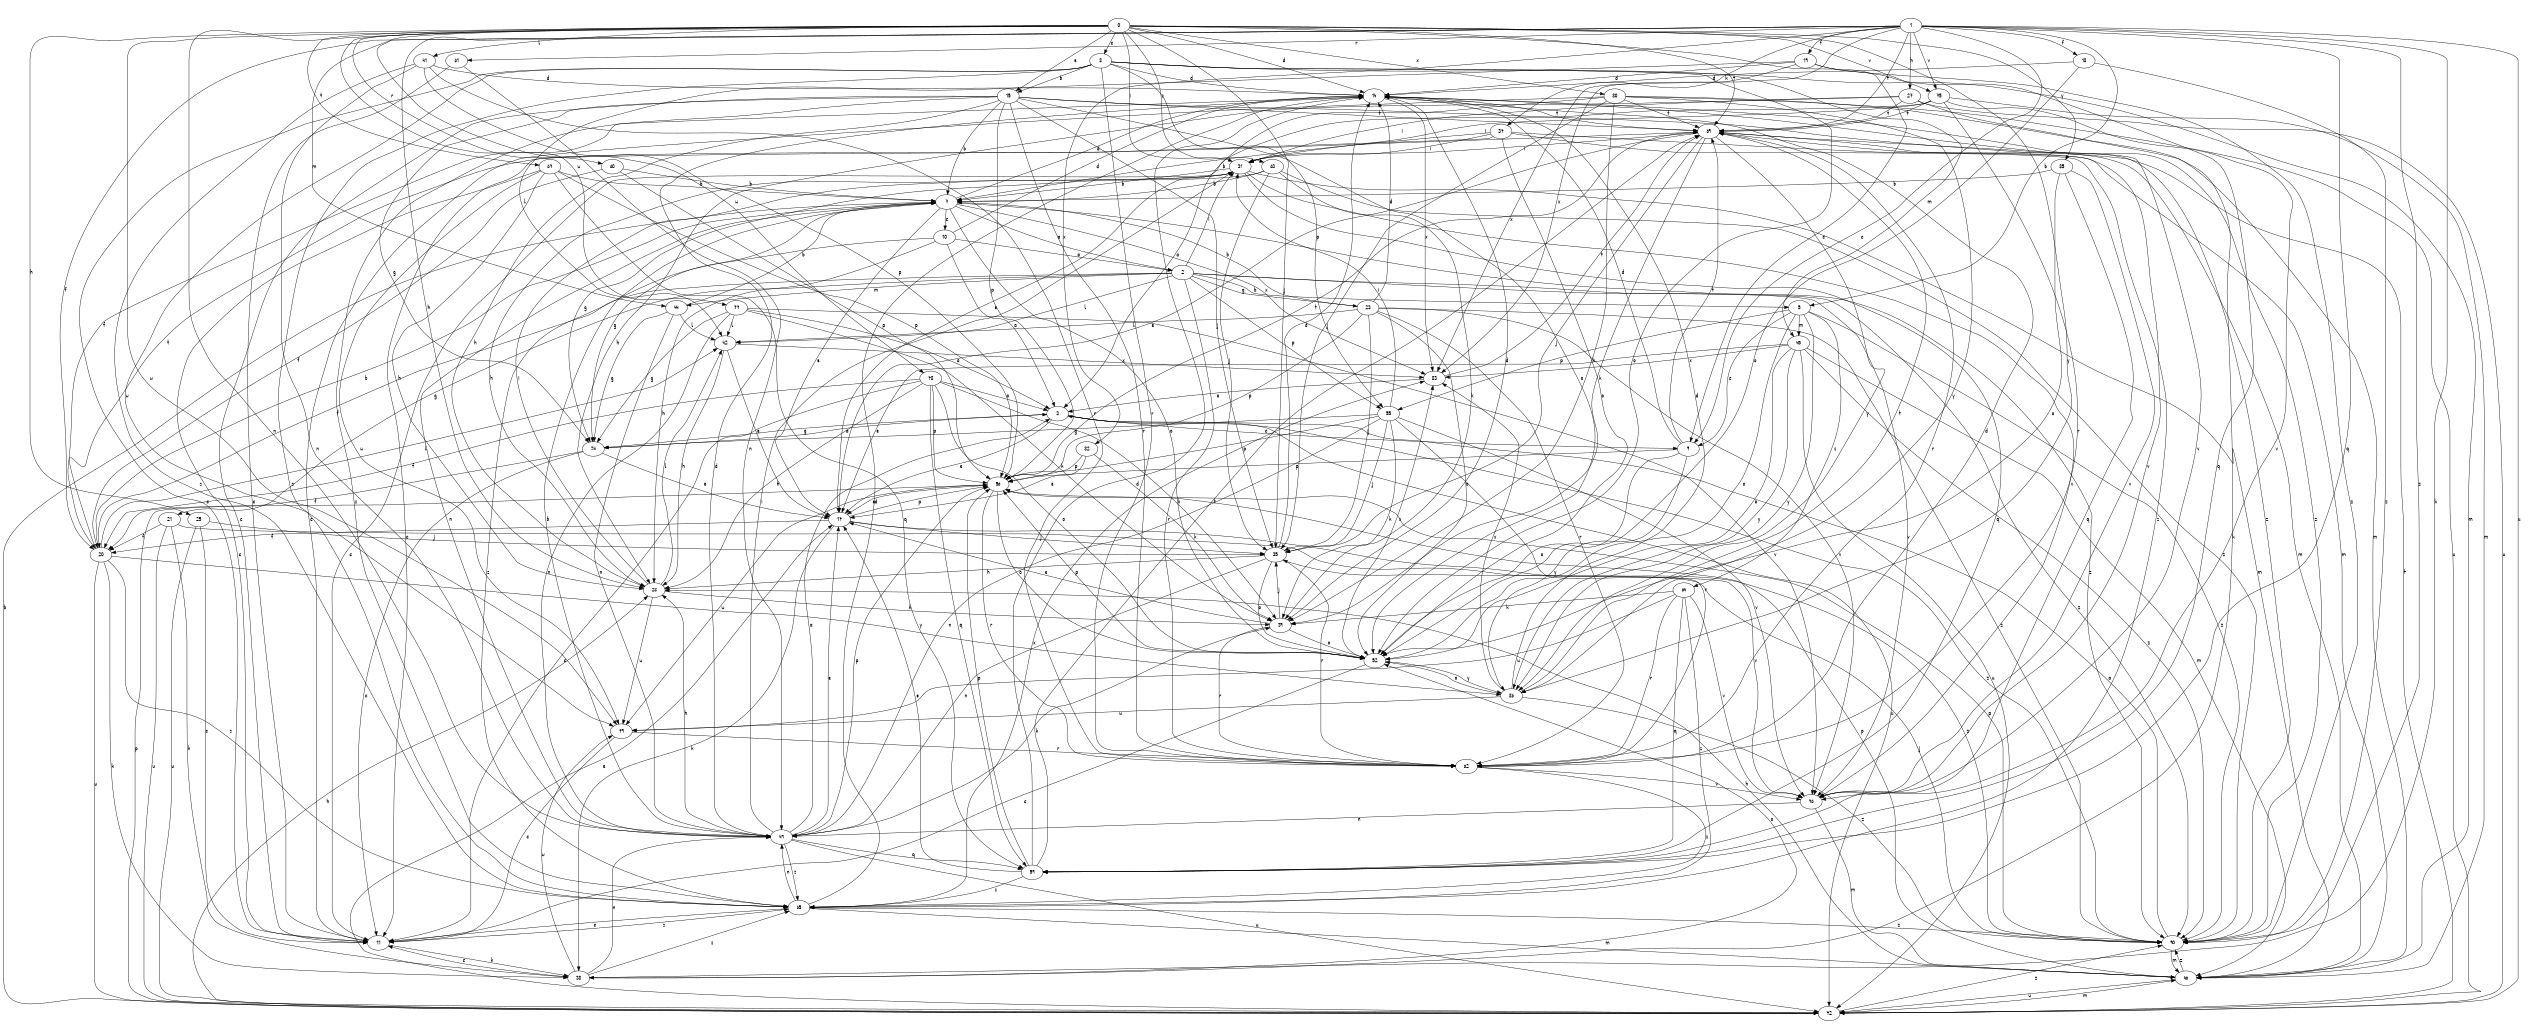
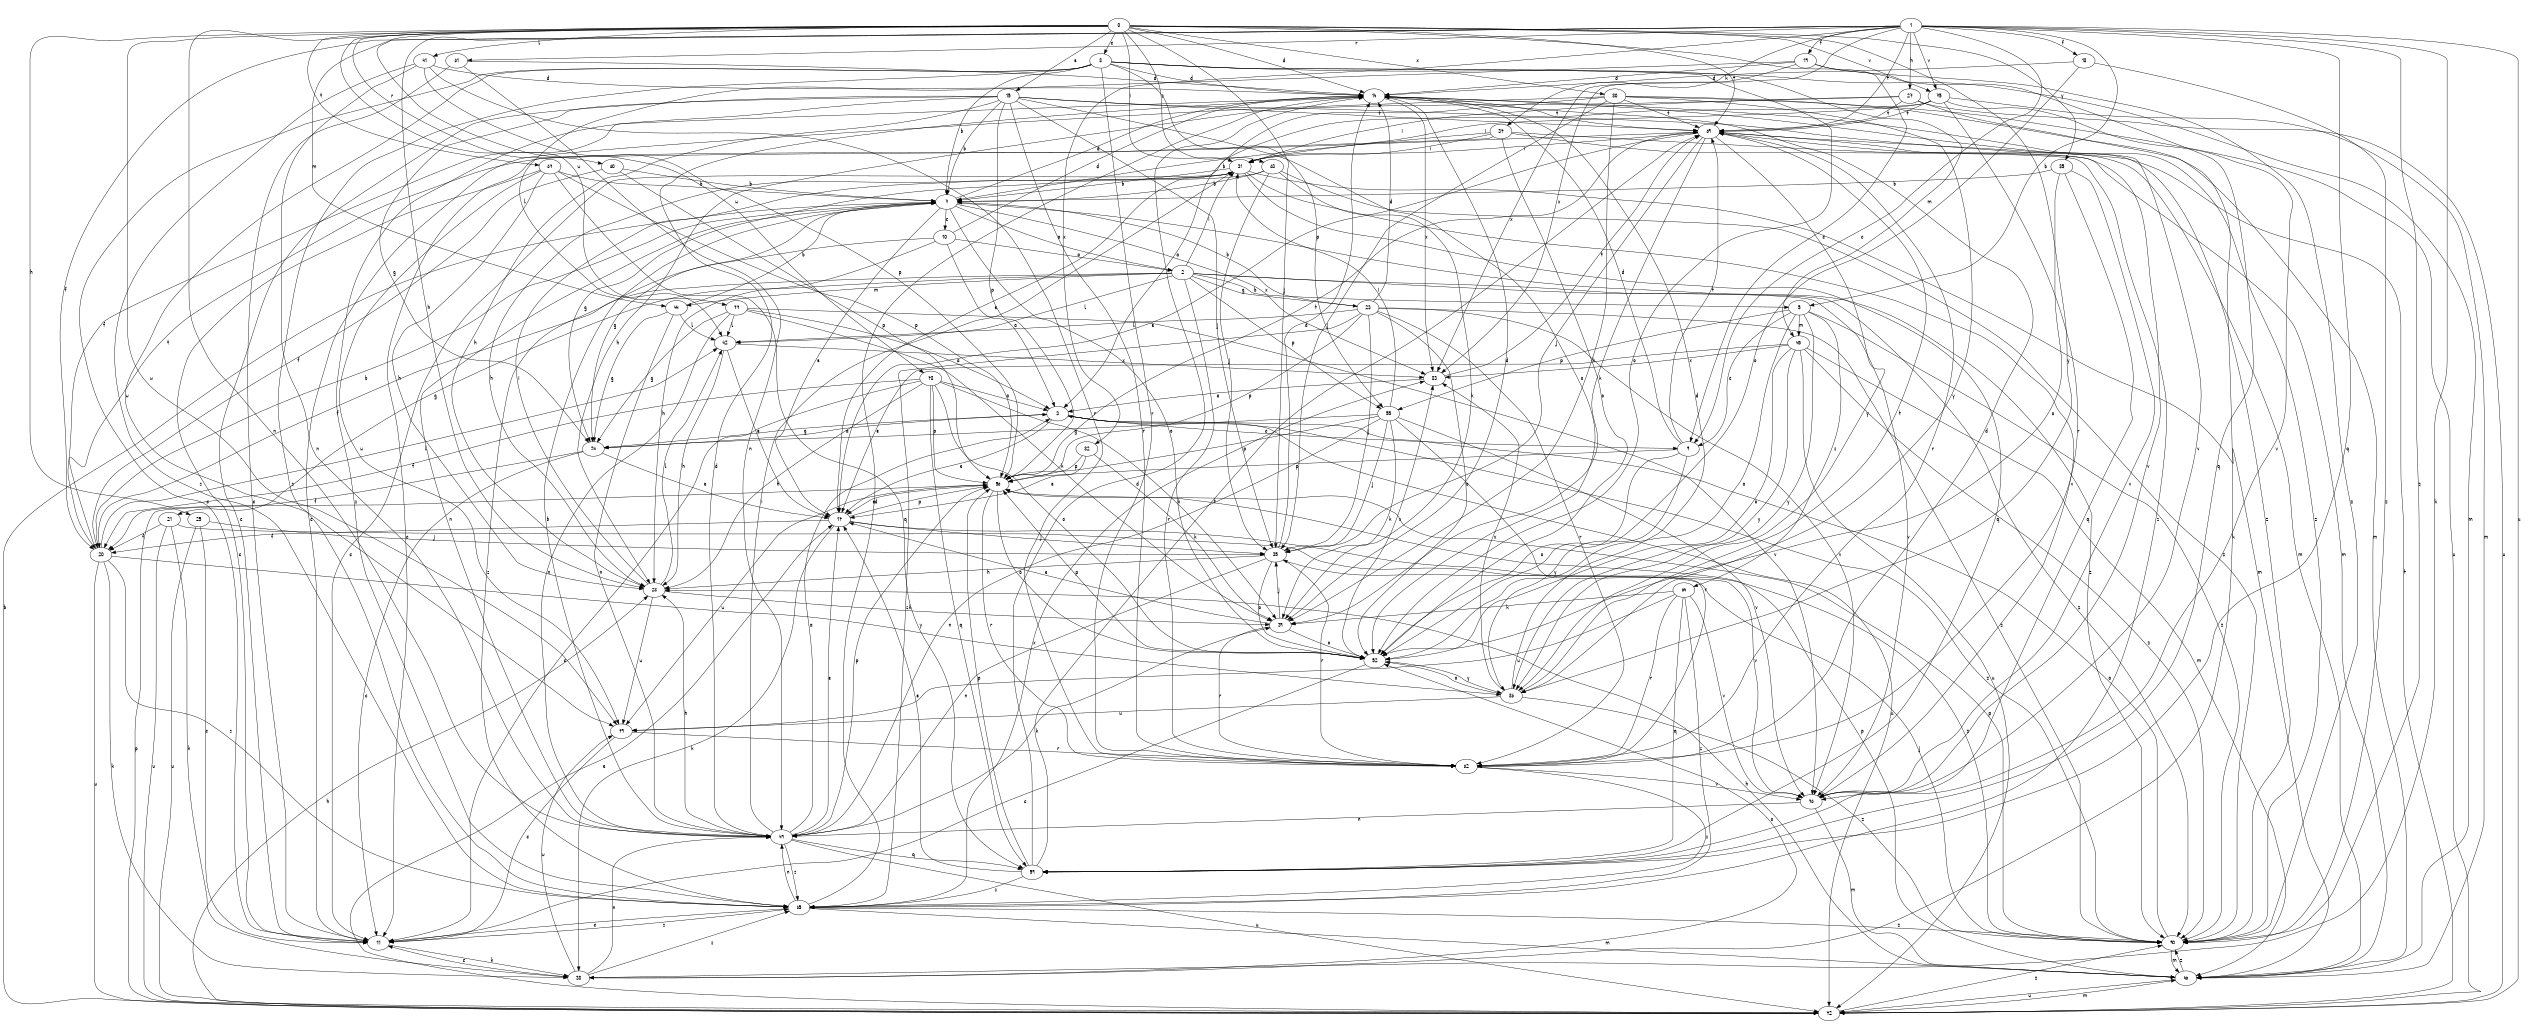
none -> (825, 67)
(1056, 78) -> (987, 93)
none -> (902, 409)
